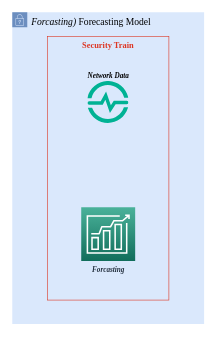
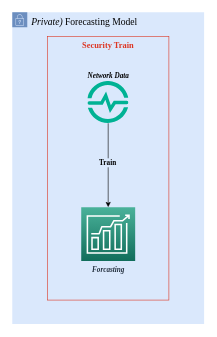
(85, 21) -> (79, 21)
none -> (108, 162)
